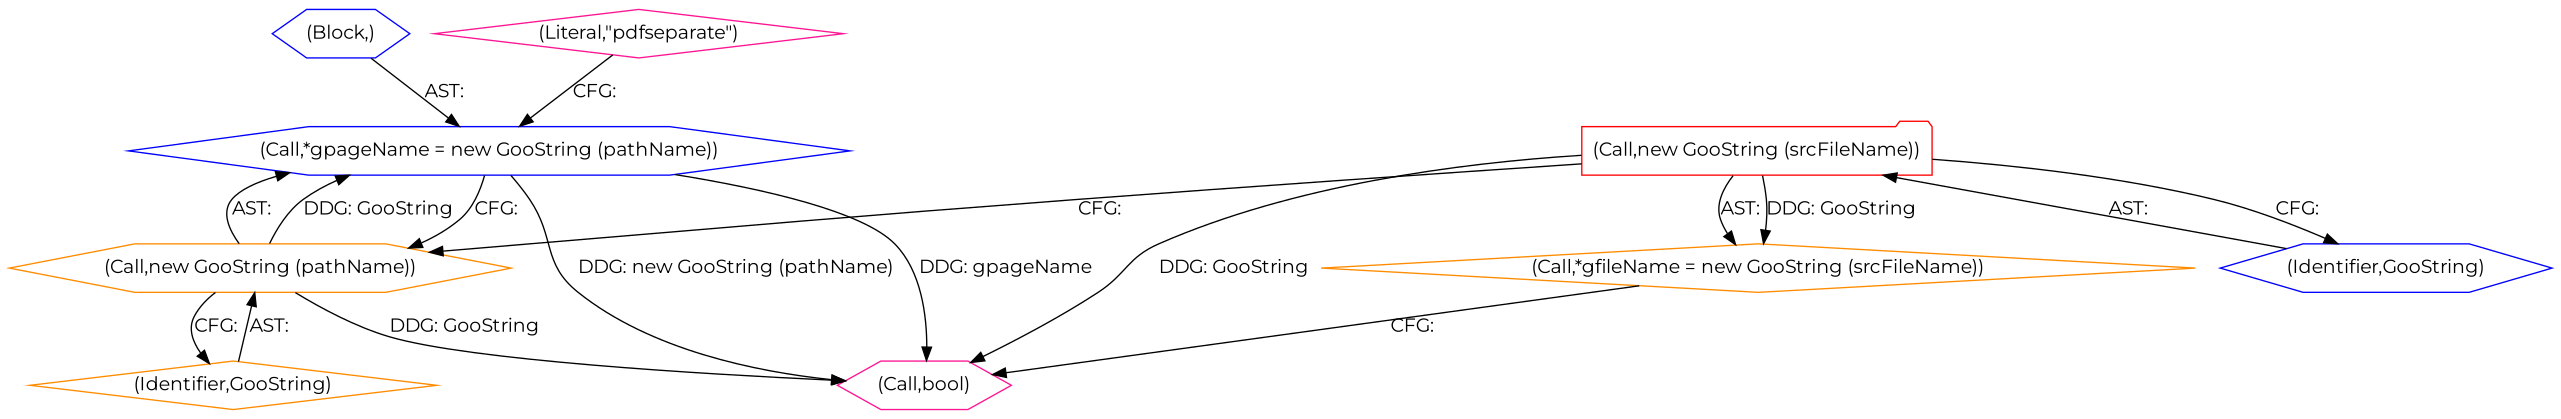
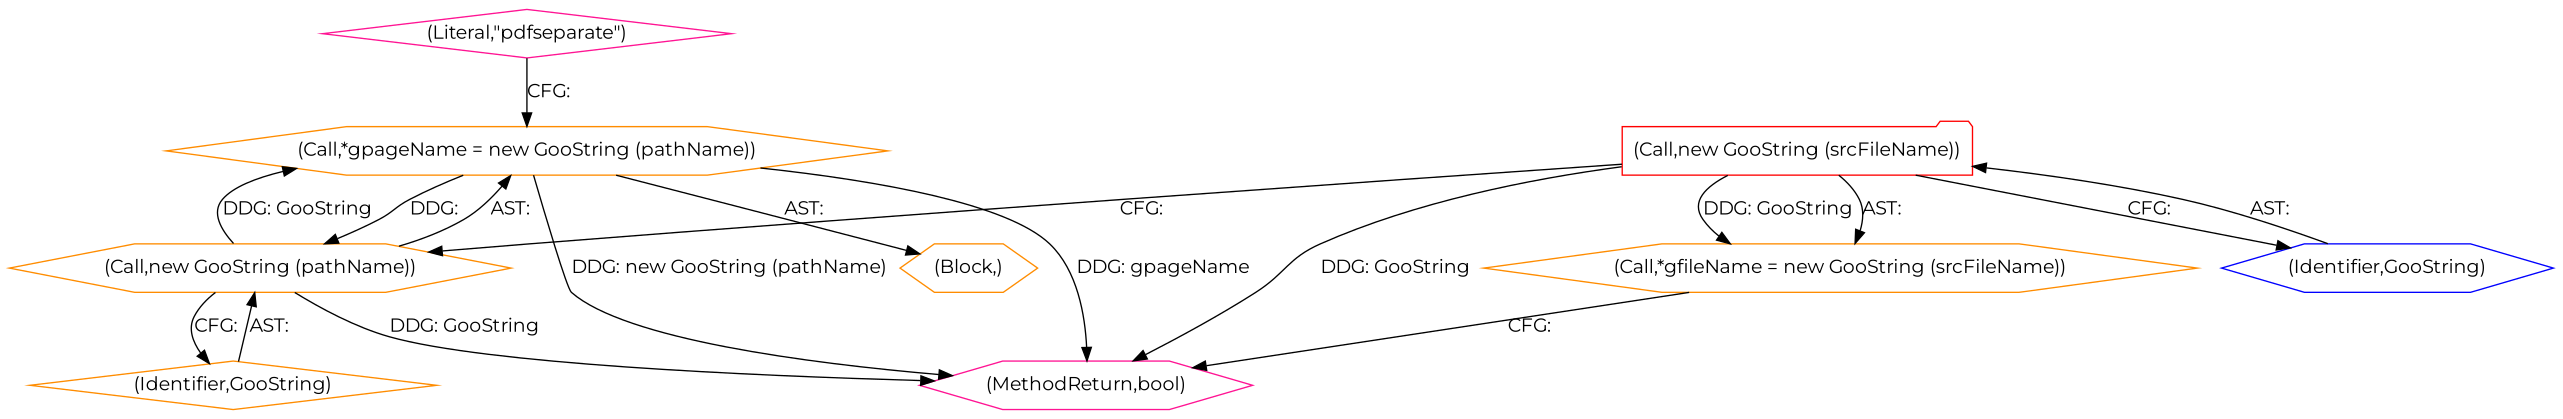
(341, 34) -> (969, 268)
(410, 88) -> (761, 213)
(489, 151) -> (527, 151)
(499, 209) -> (437, 209)
(1758, 268) -> (1840, 268)
(924, 385) -> (1086, 385)
